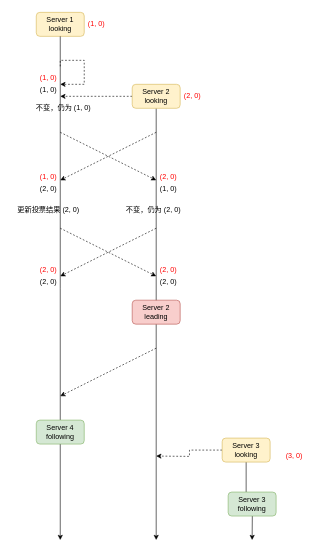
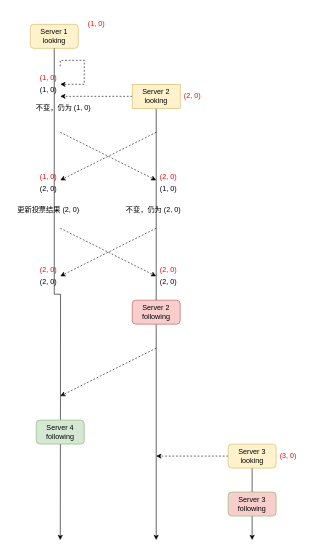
(60, 24) -> (54, 36)
(156, 96) -> (156, 96)
(156, 312) -> (156, 312)
(246, 450) -> (252, 456)
(294, 456) -> (288, 456)
(252, 504) -> (252, 504)
